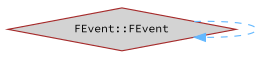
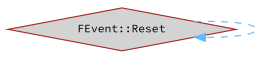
(122, 29) -> (122, 29)
